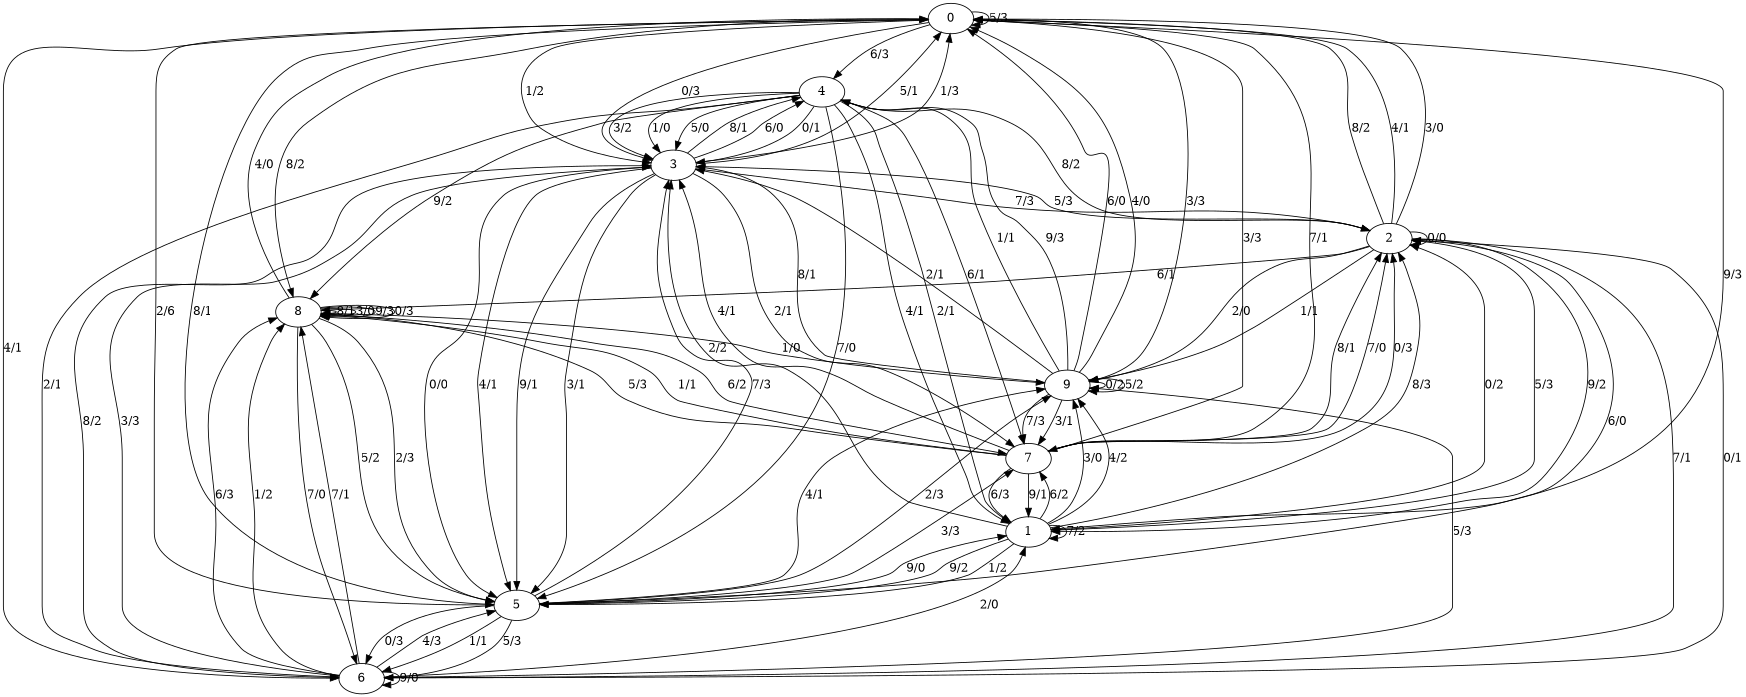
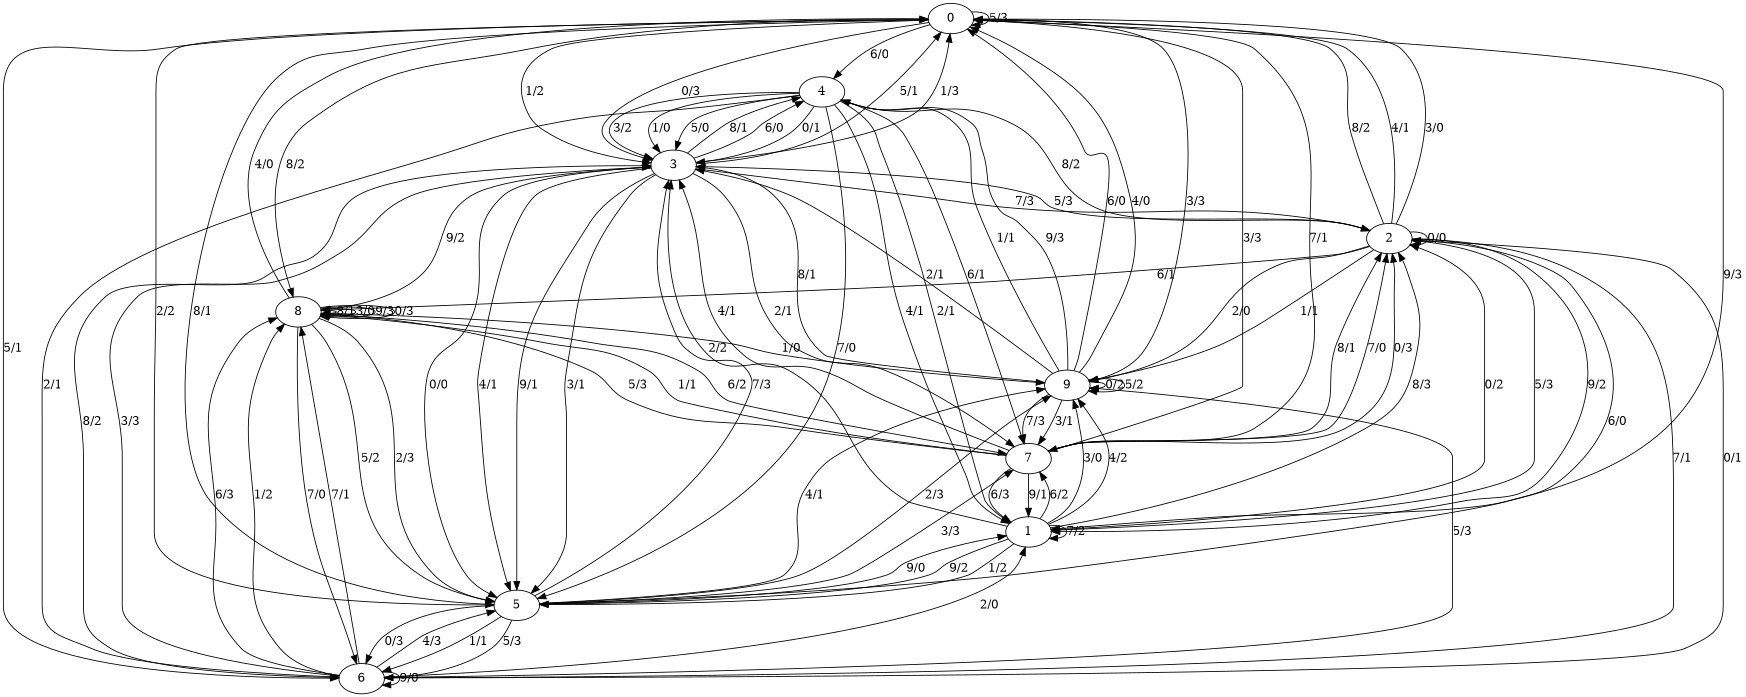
(880, 55) -> (880, 55)
(536, 143) -> (466, 199)
(166, 312) -> (166, 312)
(13, 349) -> (13, 349)
